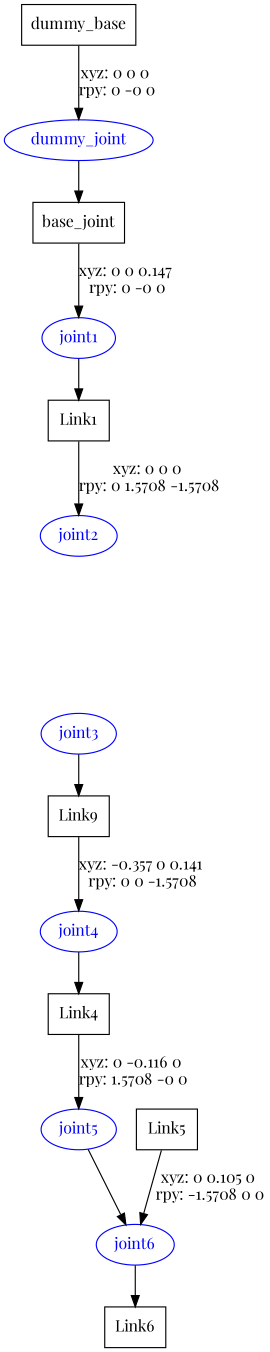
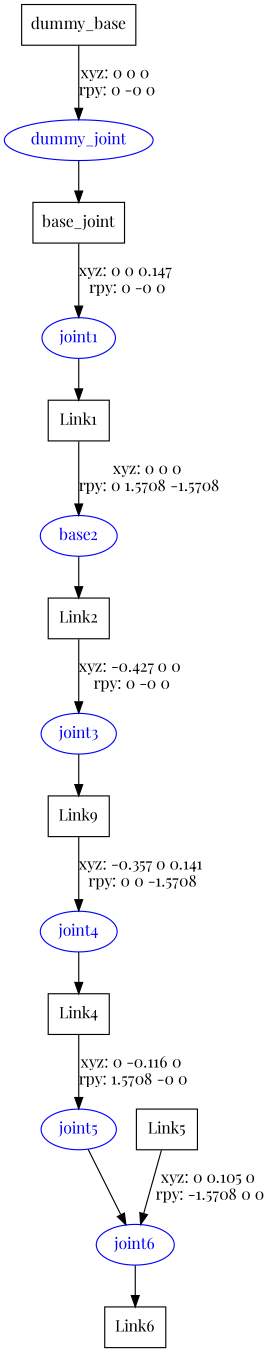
(79, 536) -> (79, 536)
none -> (79, 618)
